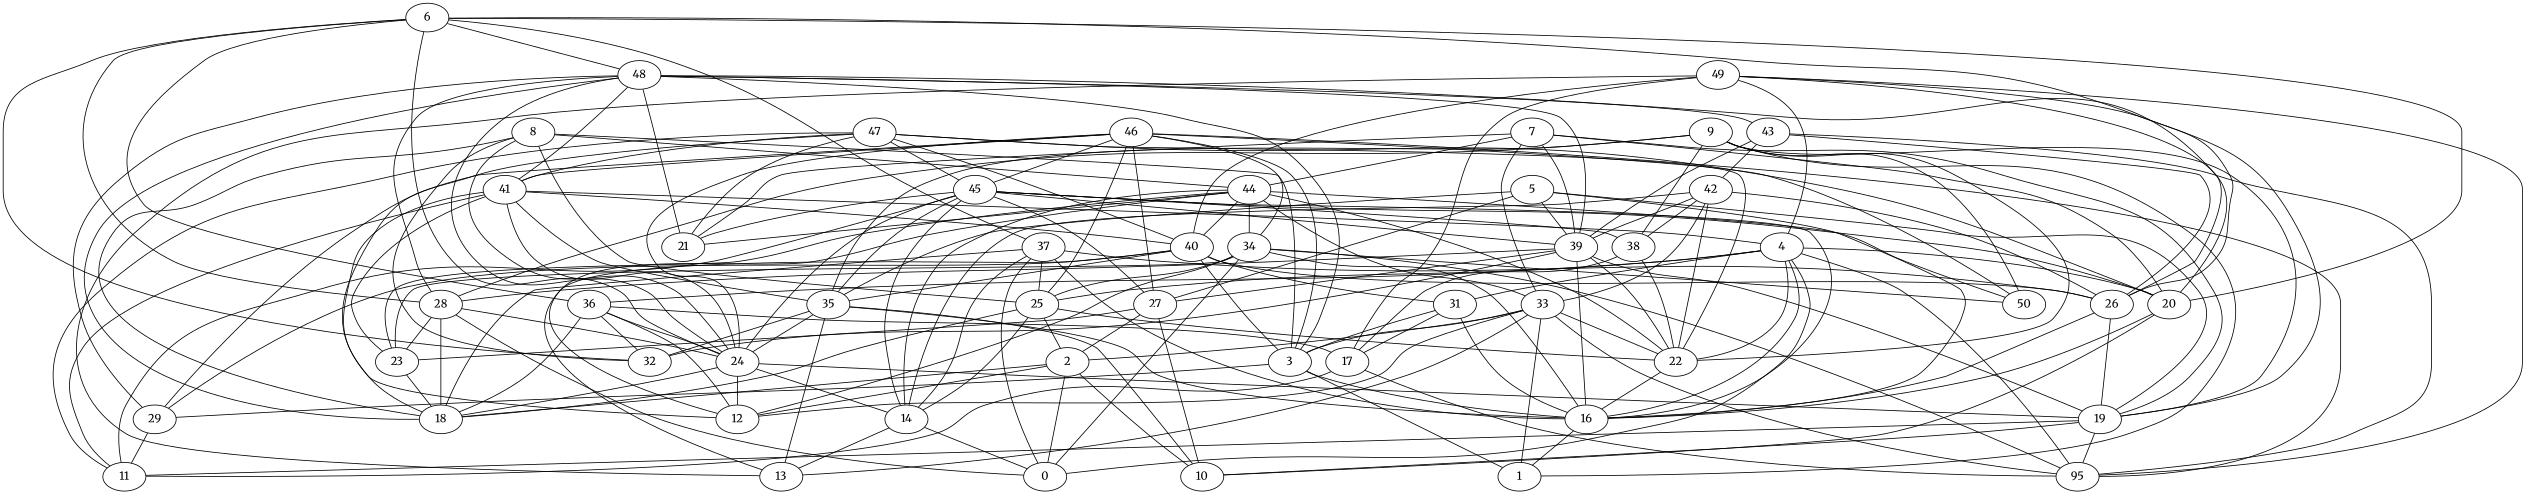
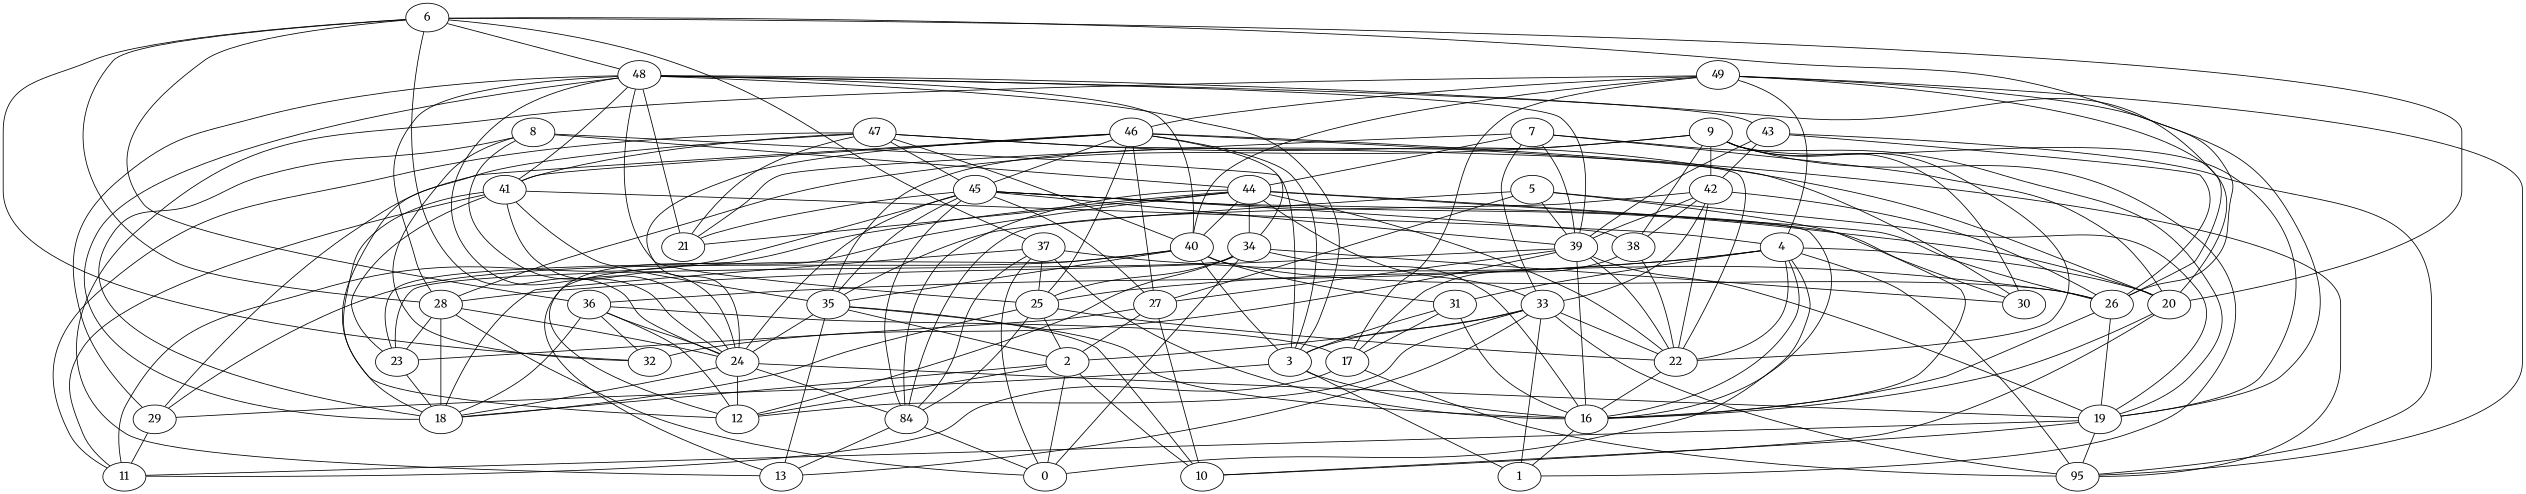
none -> (1464, 90)
none -> (1711, 161)
(849, 214) -> (974, 88)
none -> (1853, 230)
(788, 282) -> (785, 282)
(2024, 305) -> (2024, 305)
(1676, 320) -> none
(746, 331) -> (968, 338)
(906, 419) -> (906, 419)
